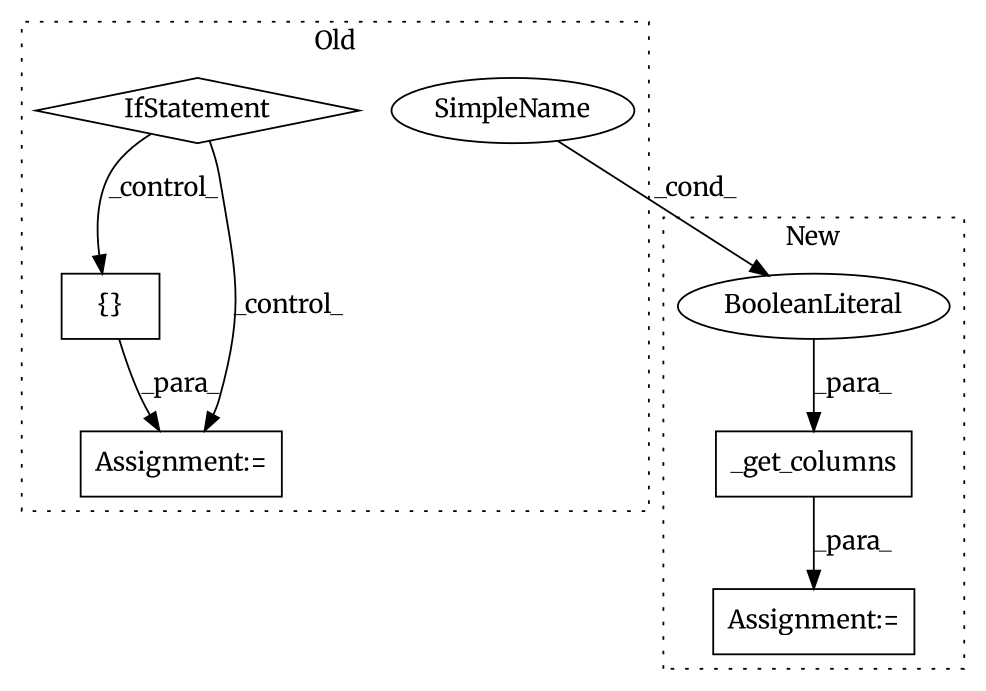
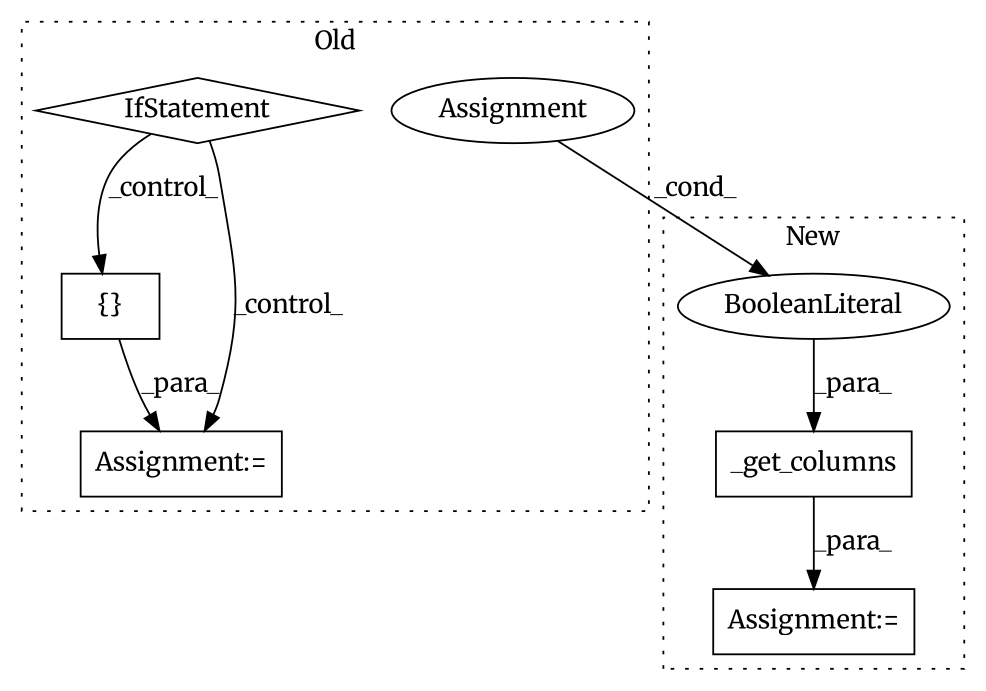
(513, 111) -> (513, 111)
